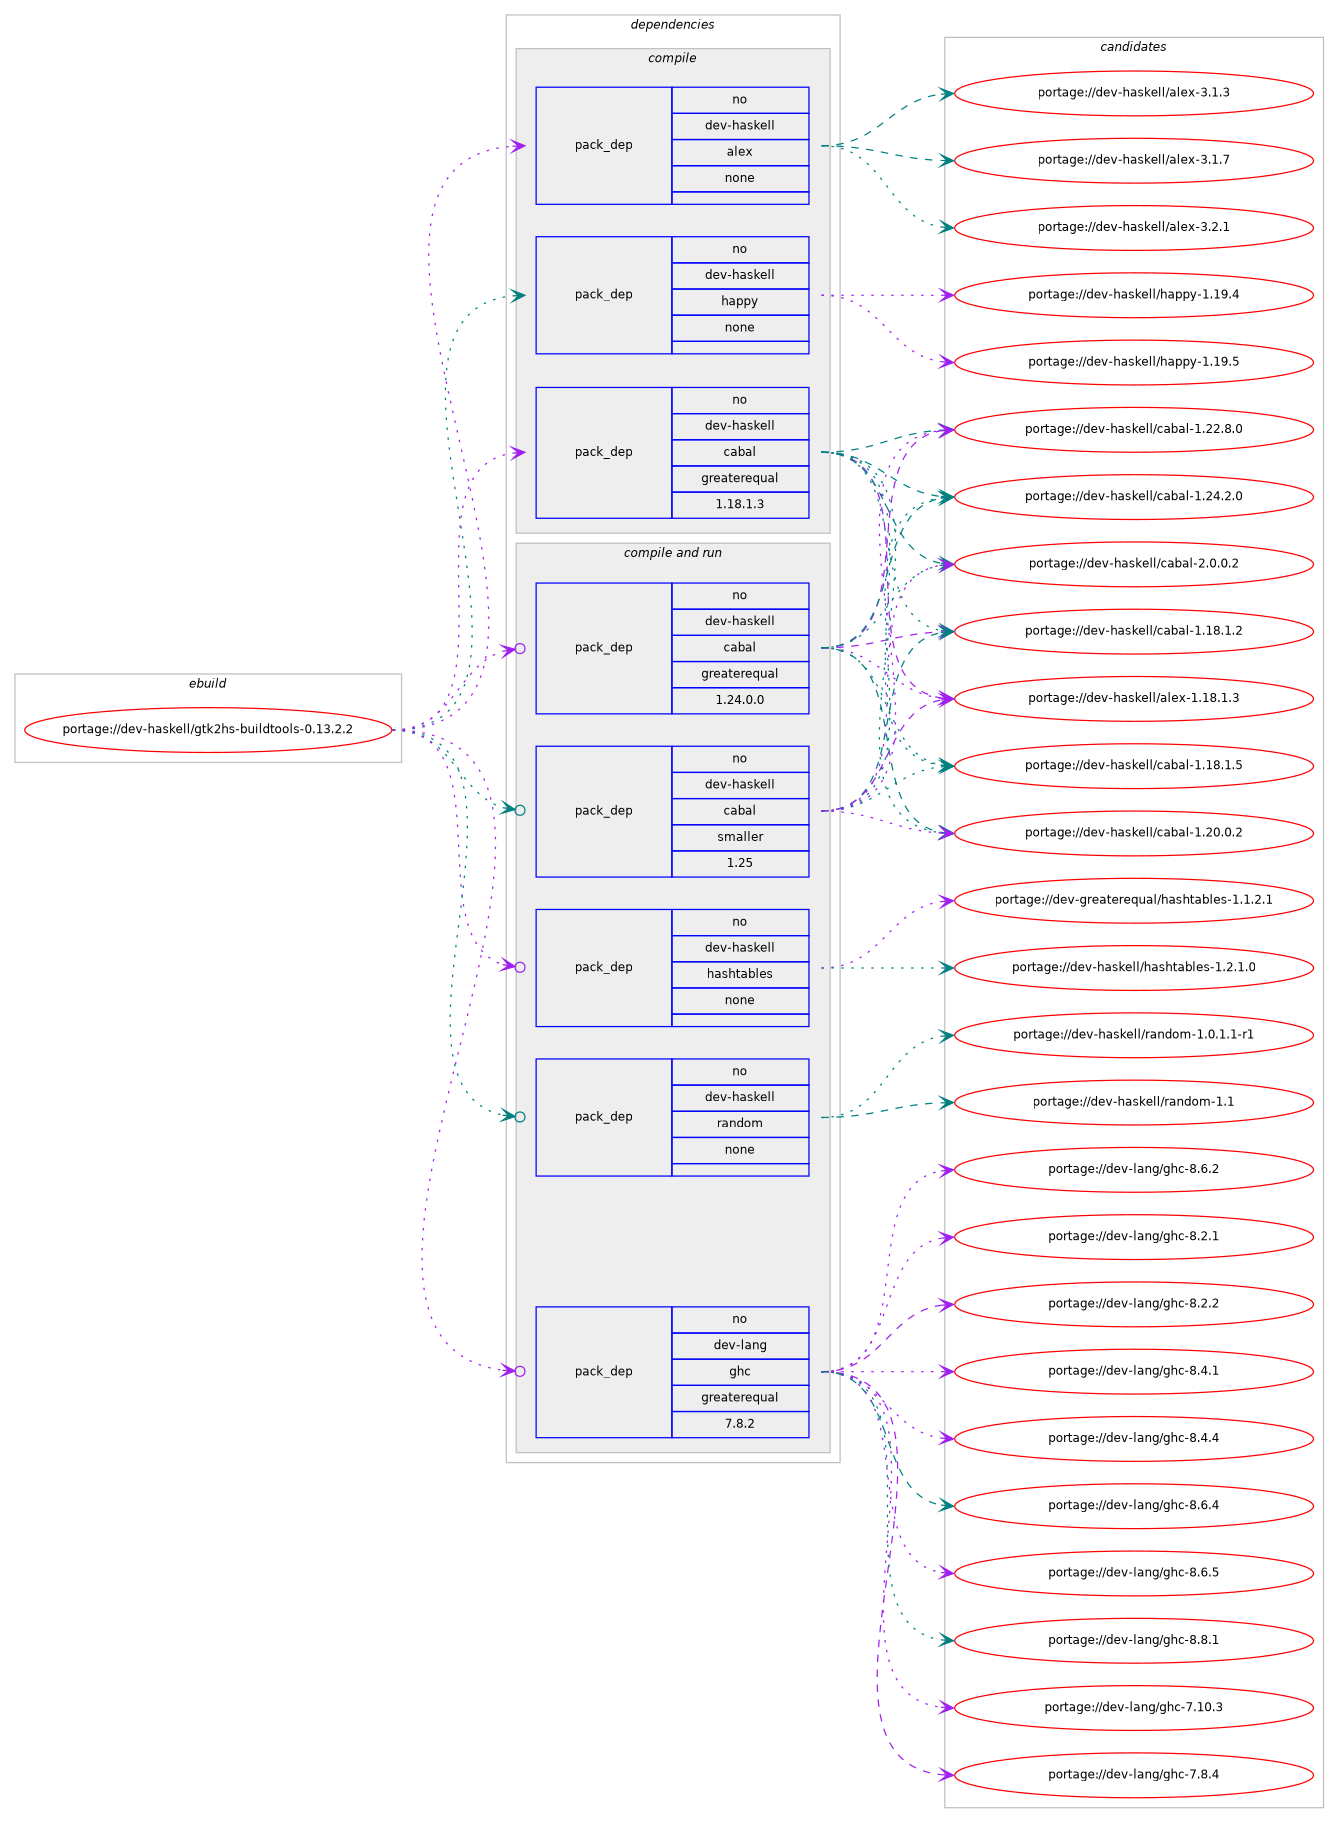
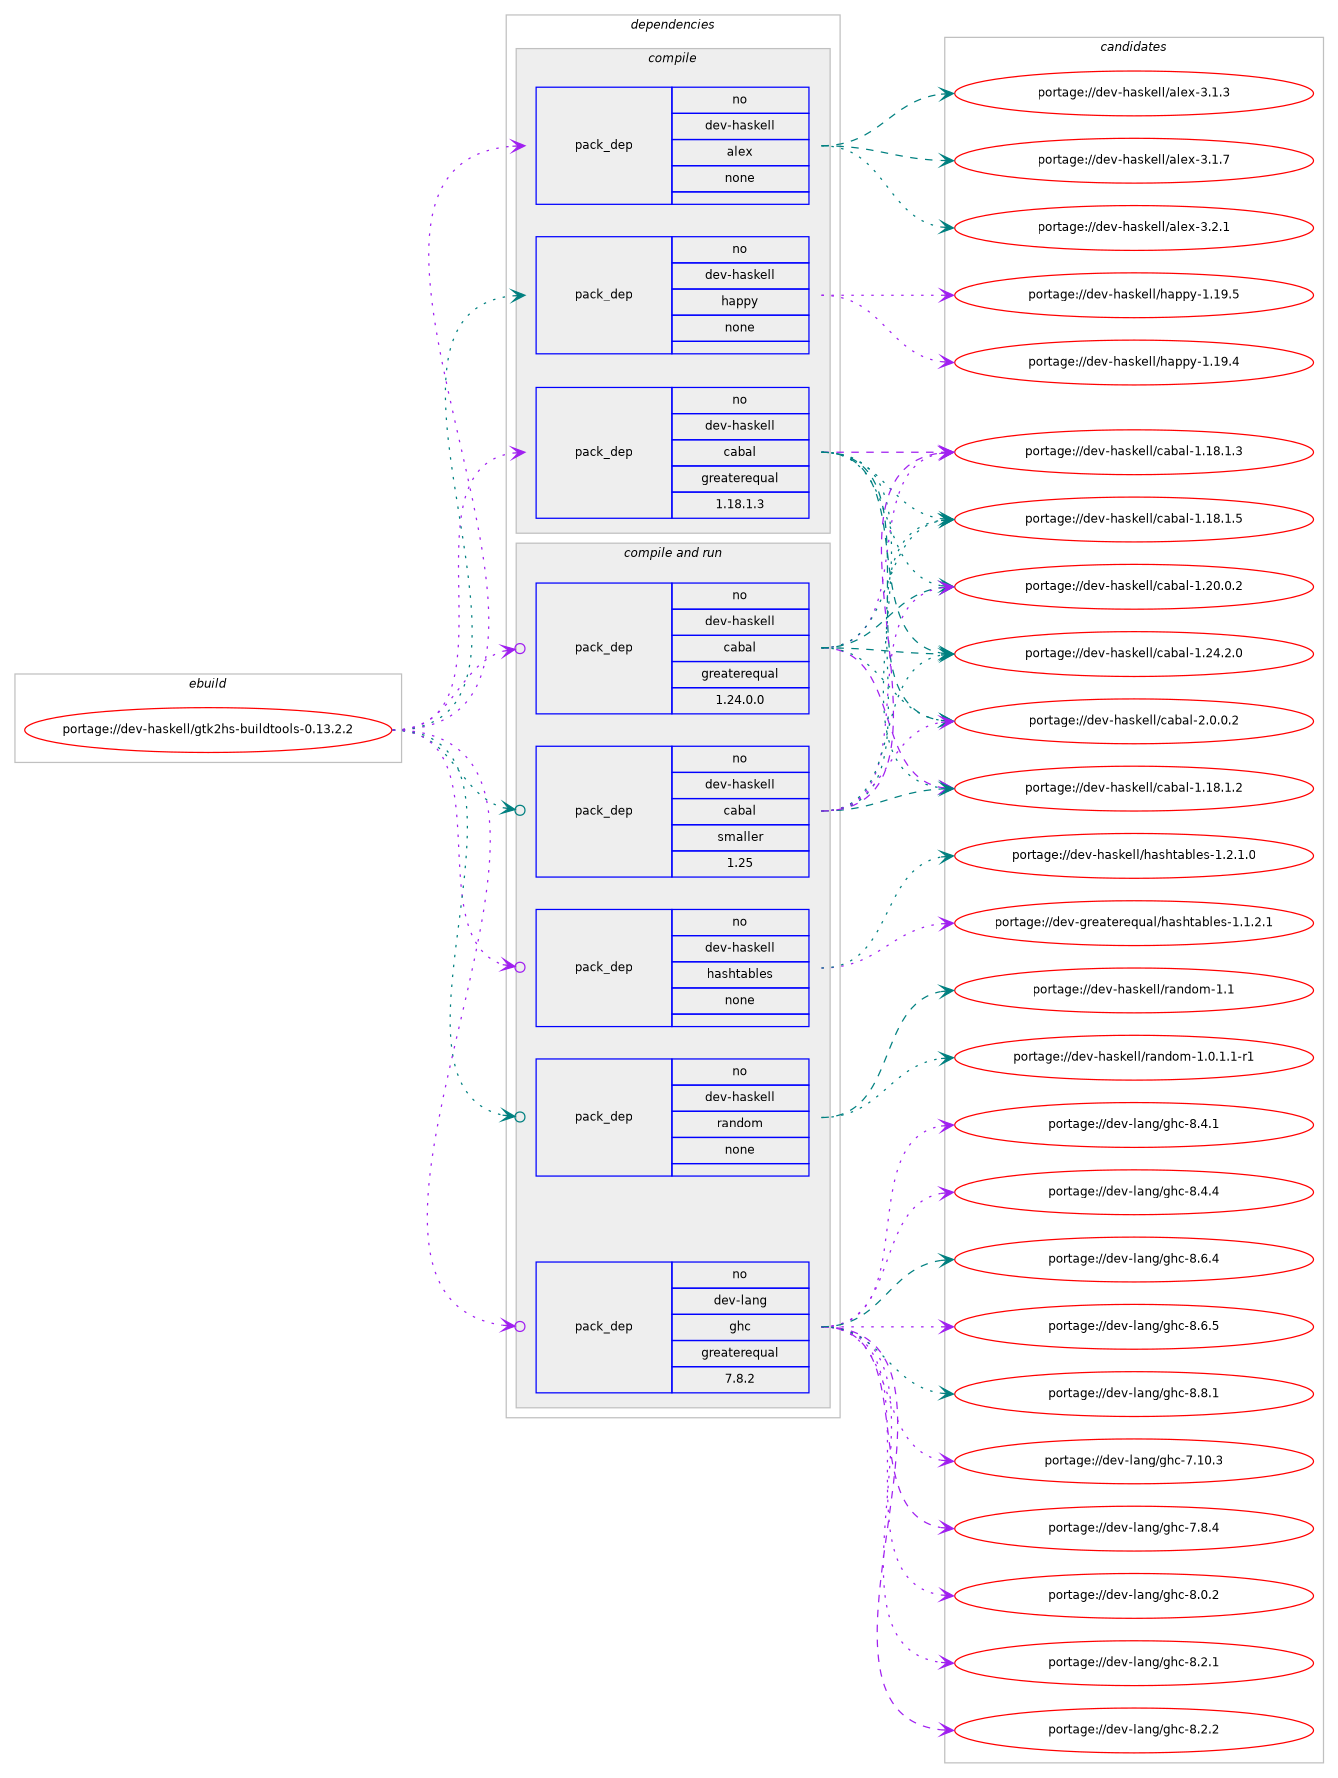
(1134, 430) -> none
(1134, 699) -> (1134, 452)
(1134, 1170) -> (1134, 1596)
